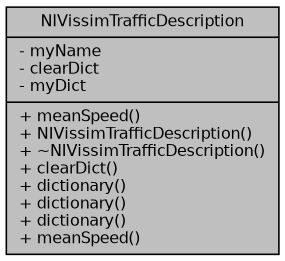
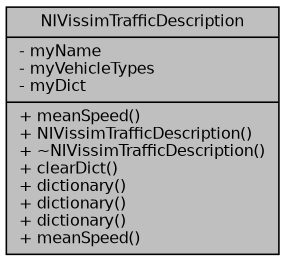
(59, 69) -> (87, 69)
